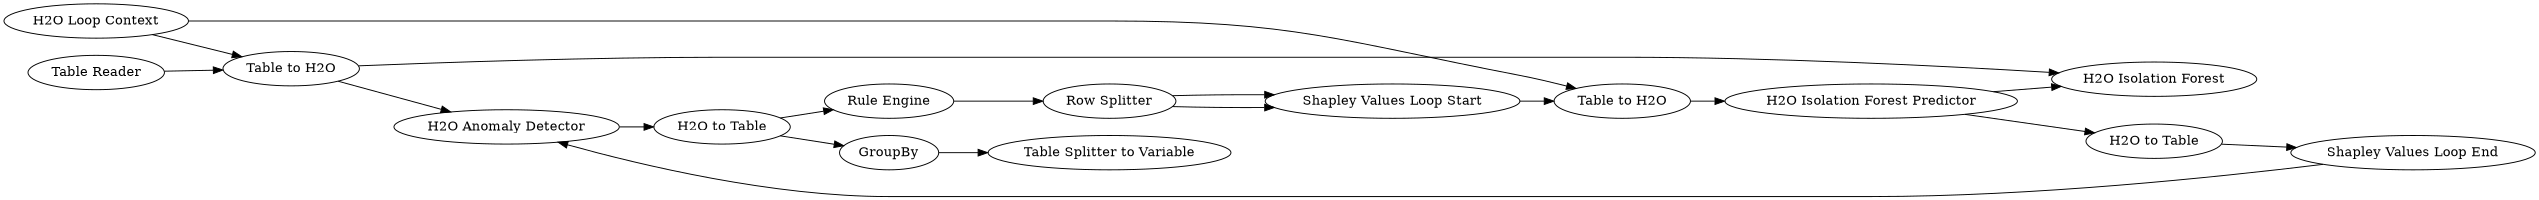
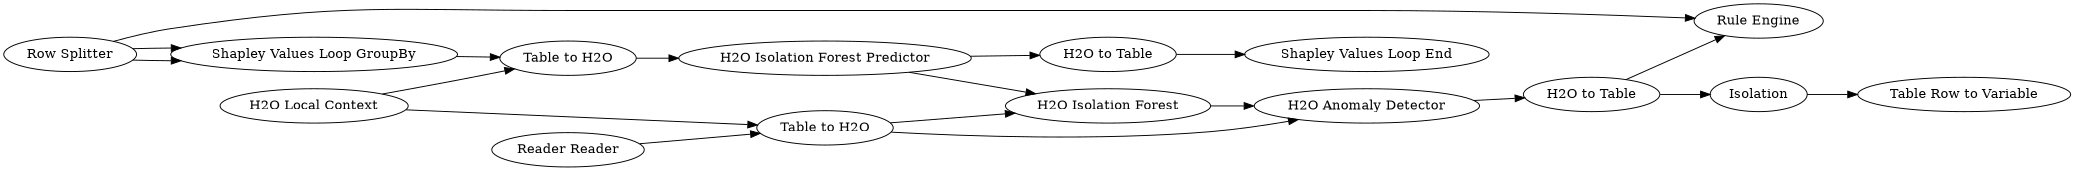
(96, 21) -> (314, 106)
(96, 73) -> (568, 150)
(993, 101) -> (898, 10)
(1393, 101) -> (314, 54)
(889, 153) -> (1759, 94)
(1110, 153) -> (1964, 94)
(1443, 197) -> (1227, 106)
